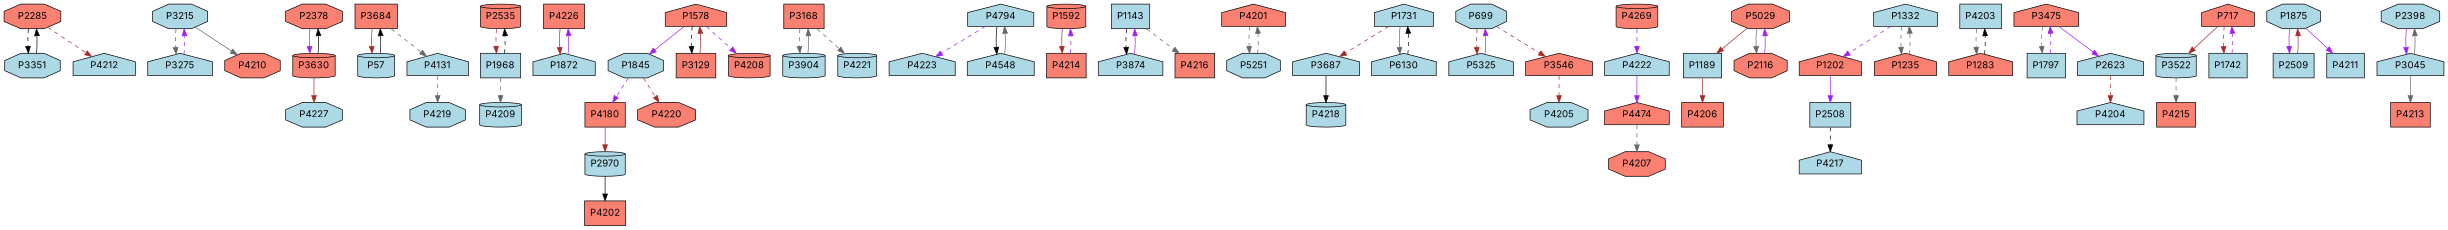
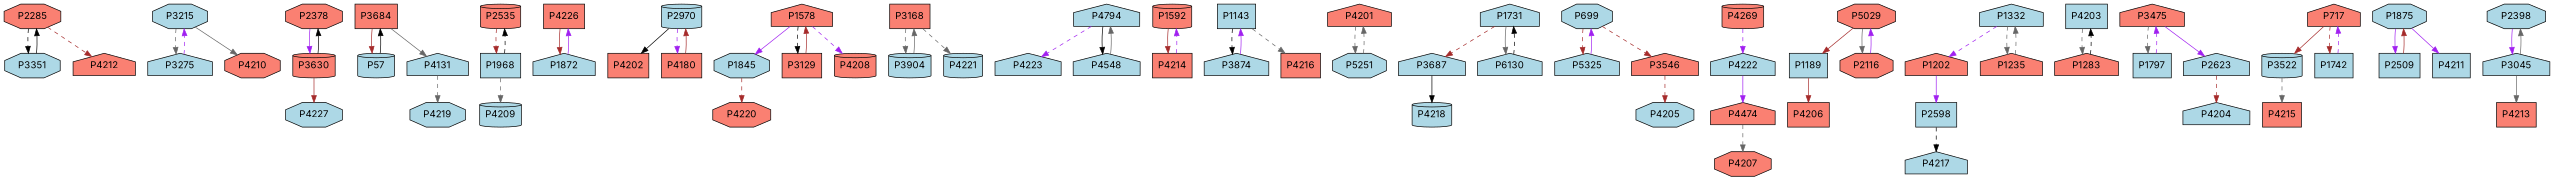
(406, 40) -> (406, 40)
(104, 66) -> (104, 66)
(622, 87) -> (677, 38)
(1830, 115) -> (1936, 115)
